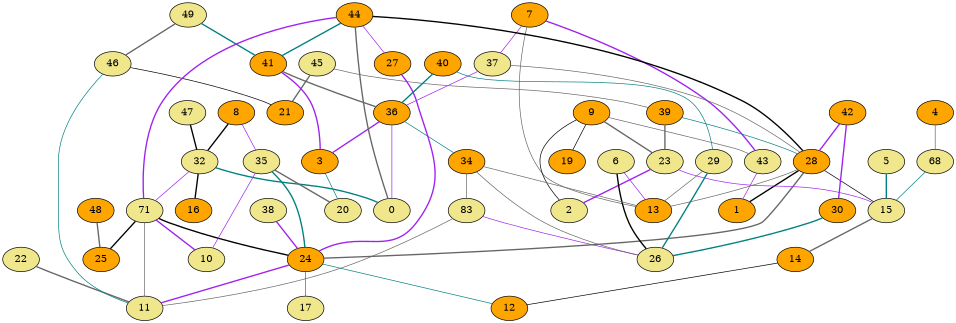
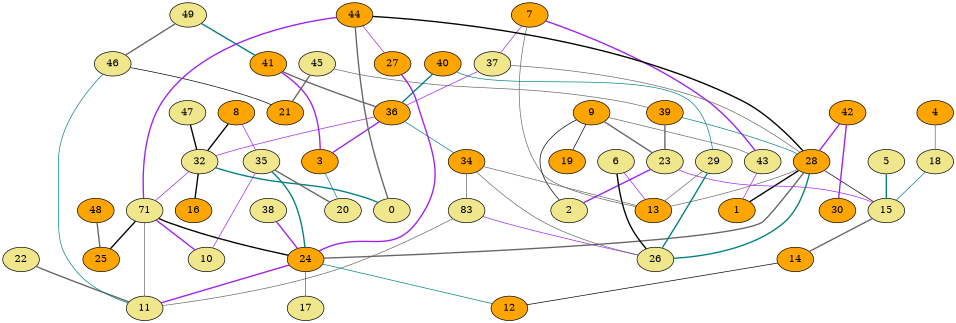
(312, 39) -> none
(392, 162) -> (295, 135)
(935, 162) -> (935, 162)
(749, 240) -> (758, 239)
